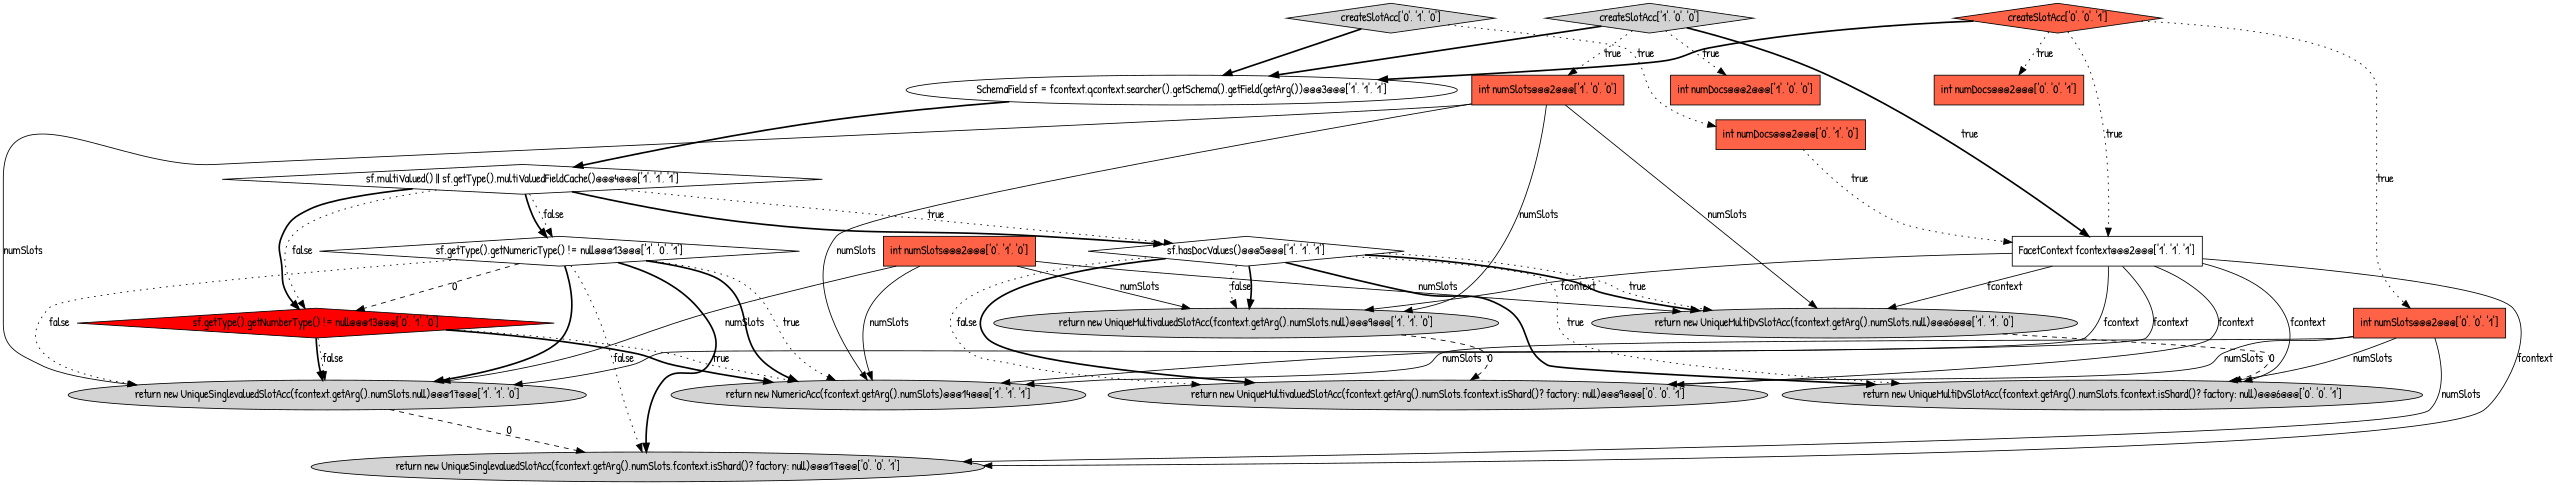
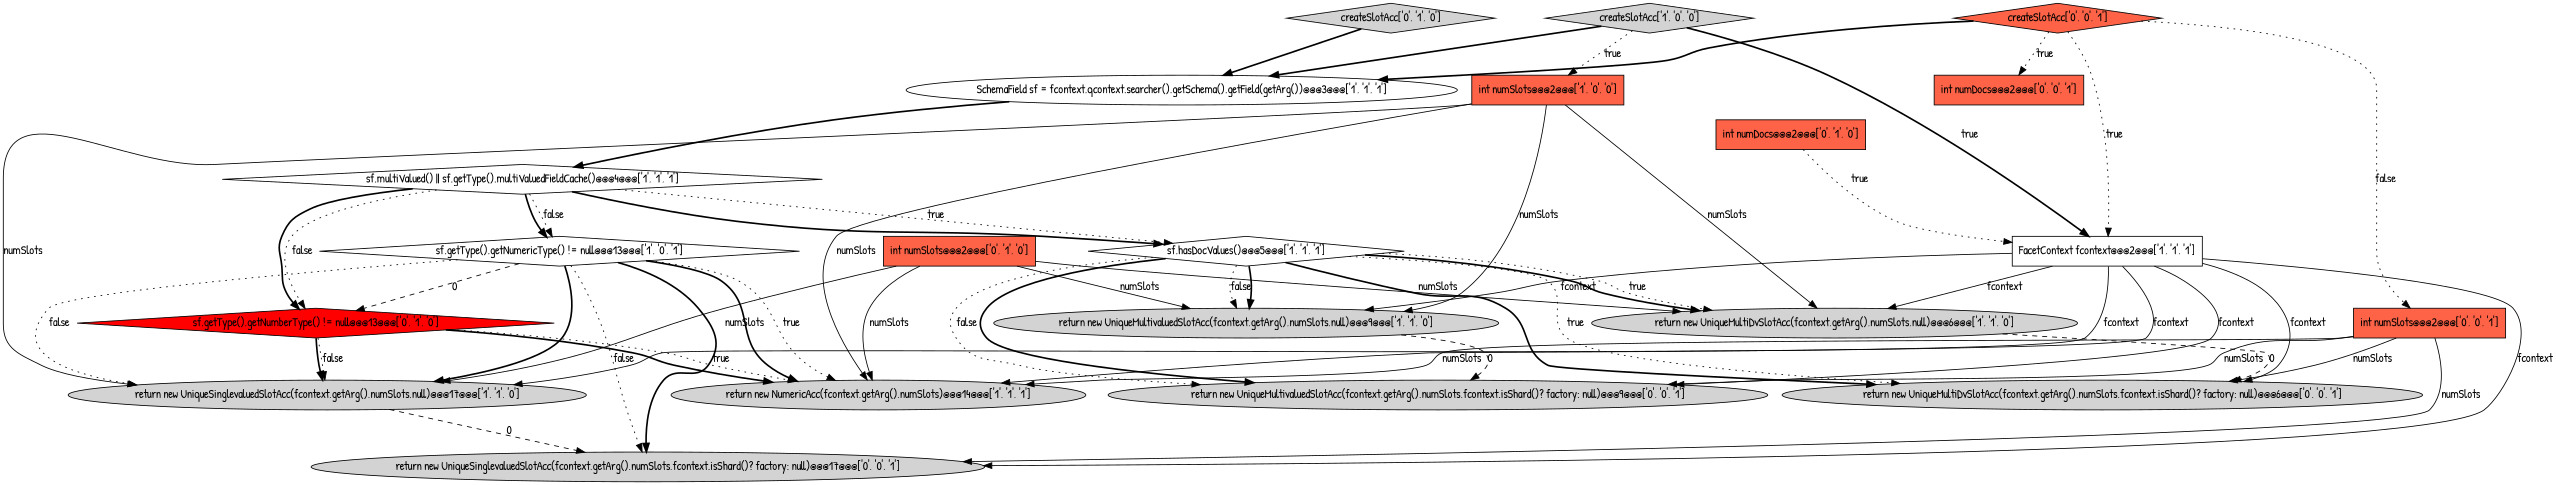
(1596, 42) -> none
(1745, 90) -> none
(2385, 179) -> (2385, 179)
